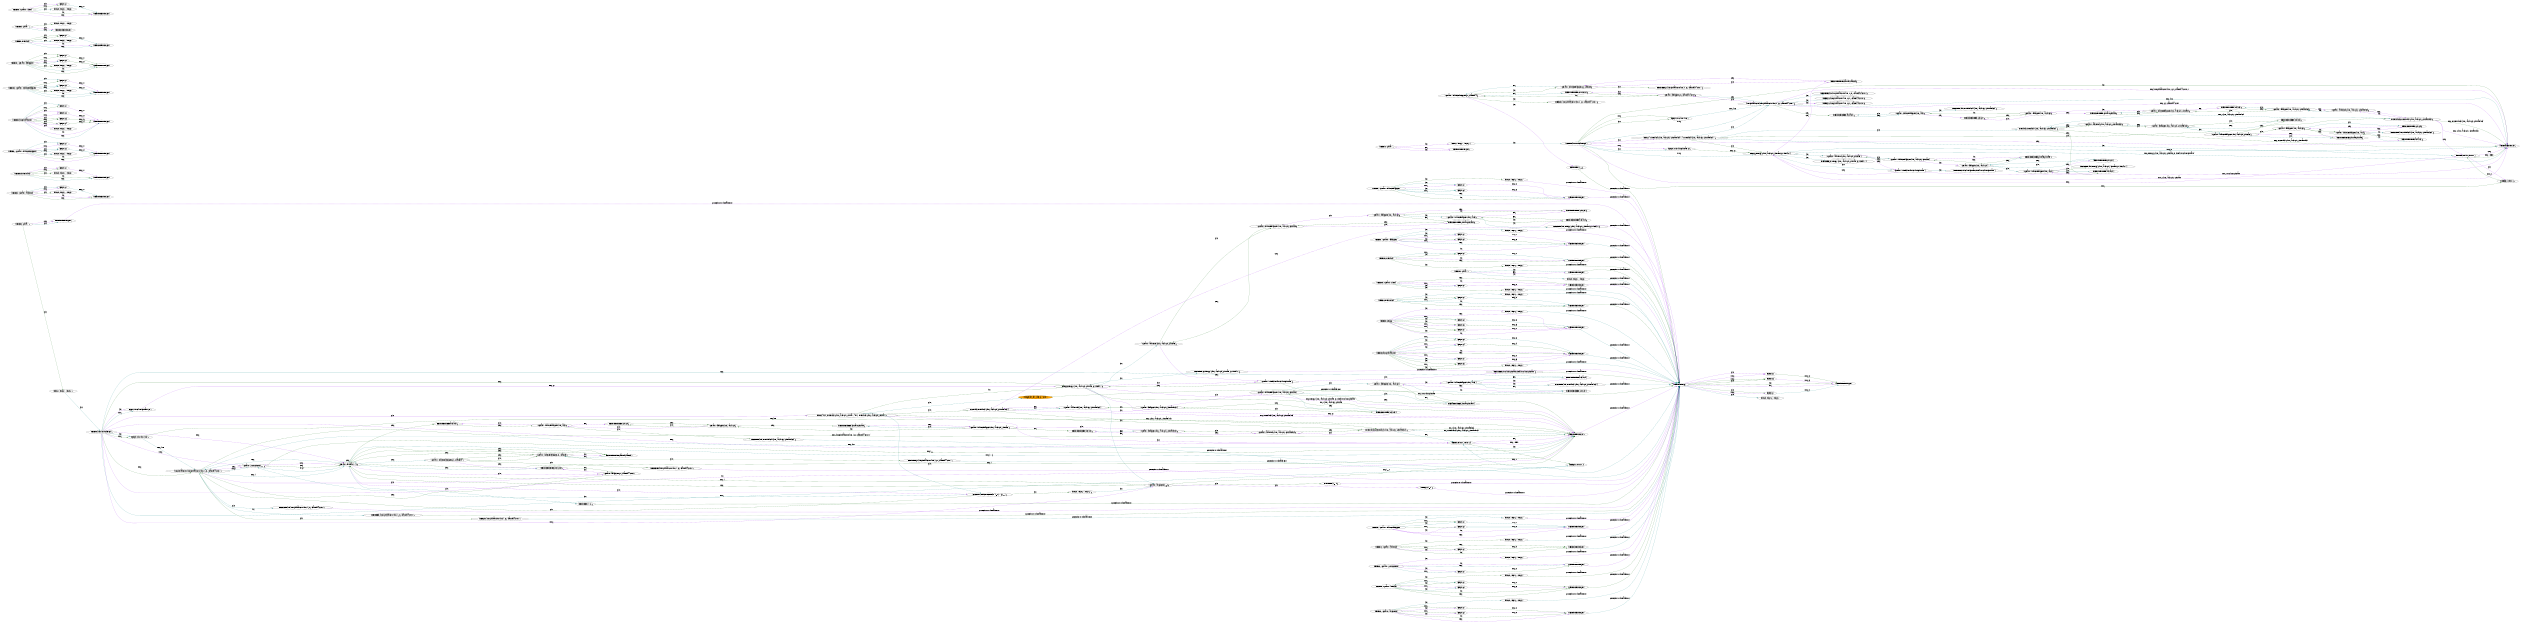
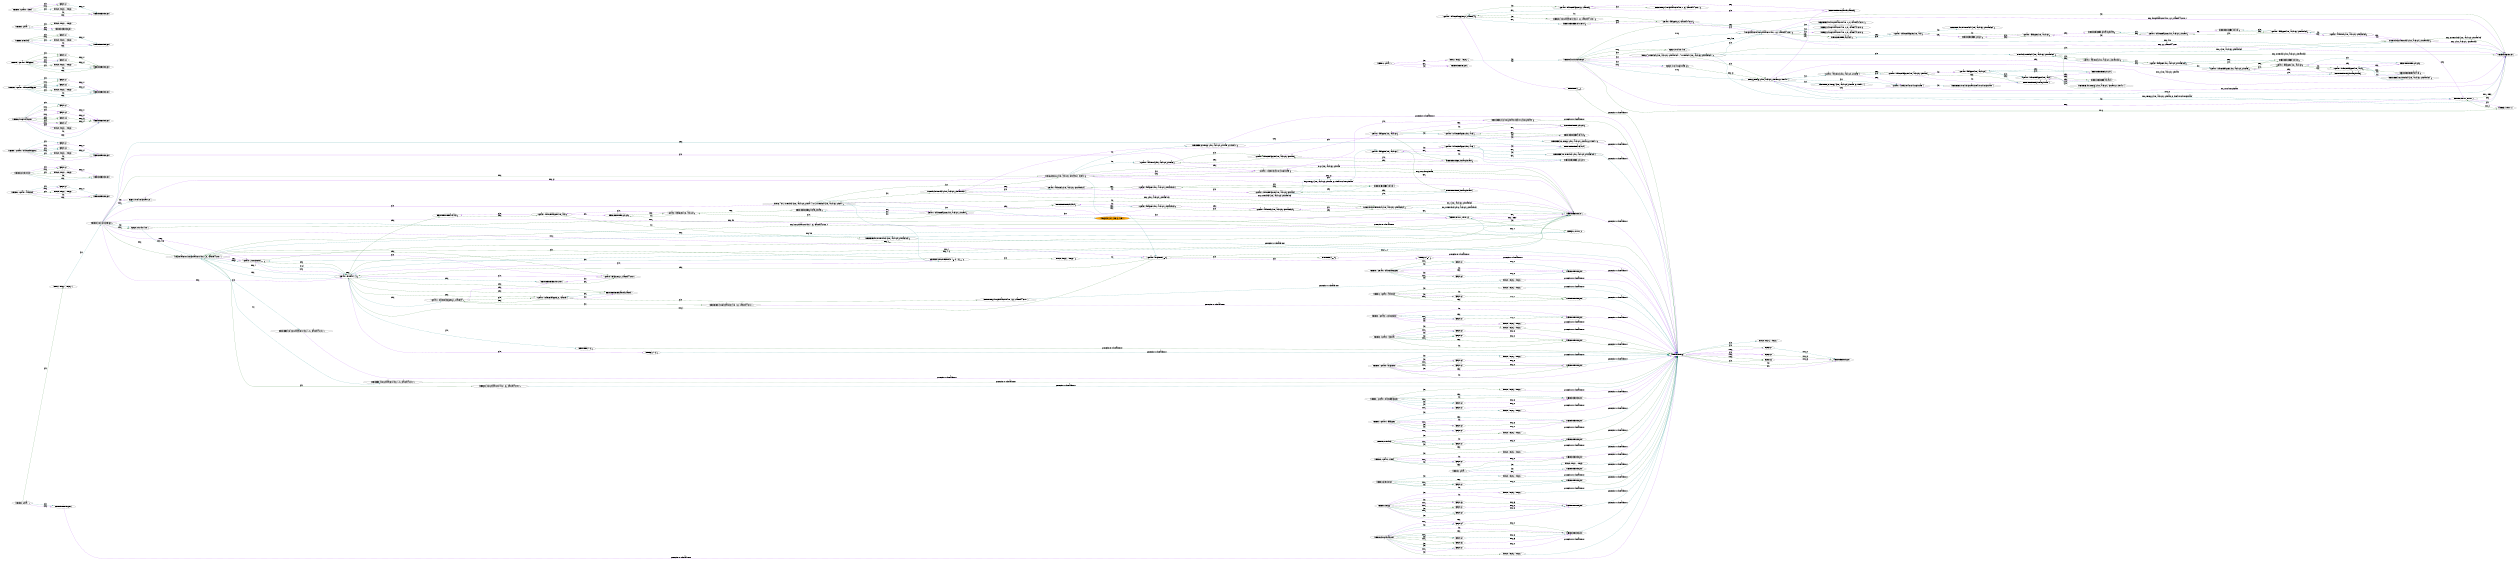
none -> (651, 353)
